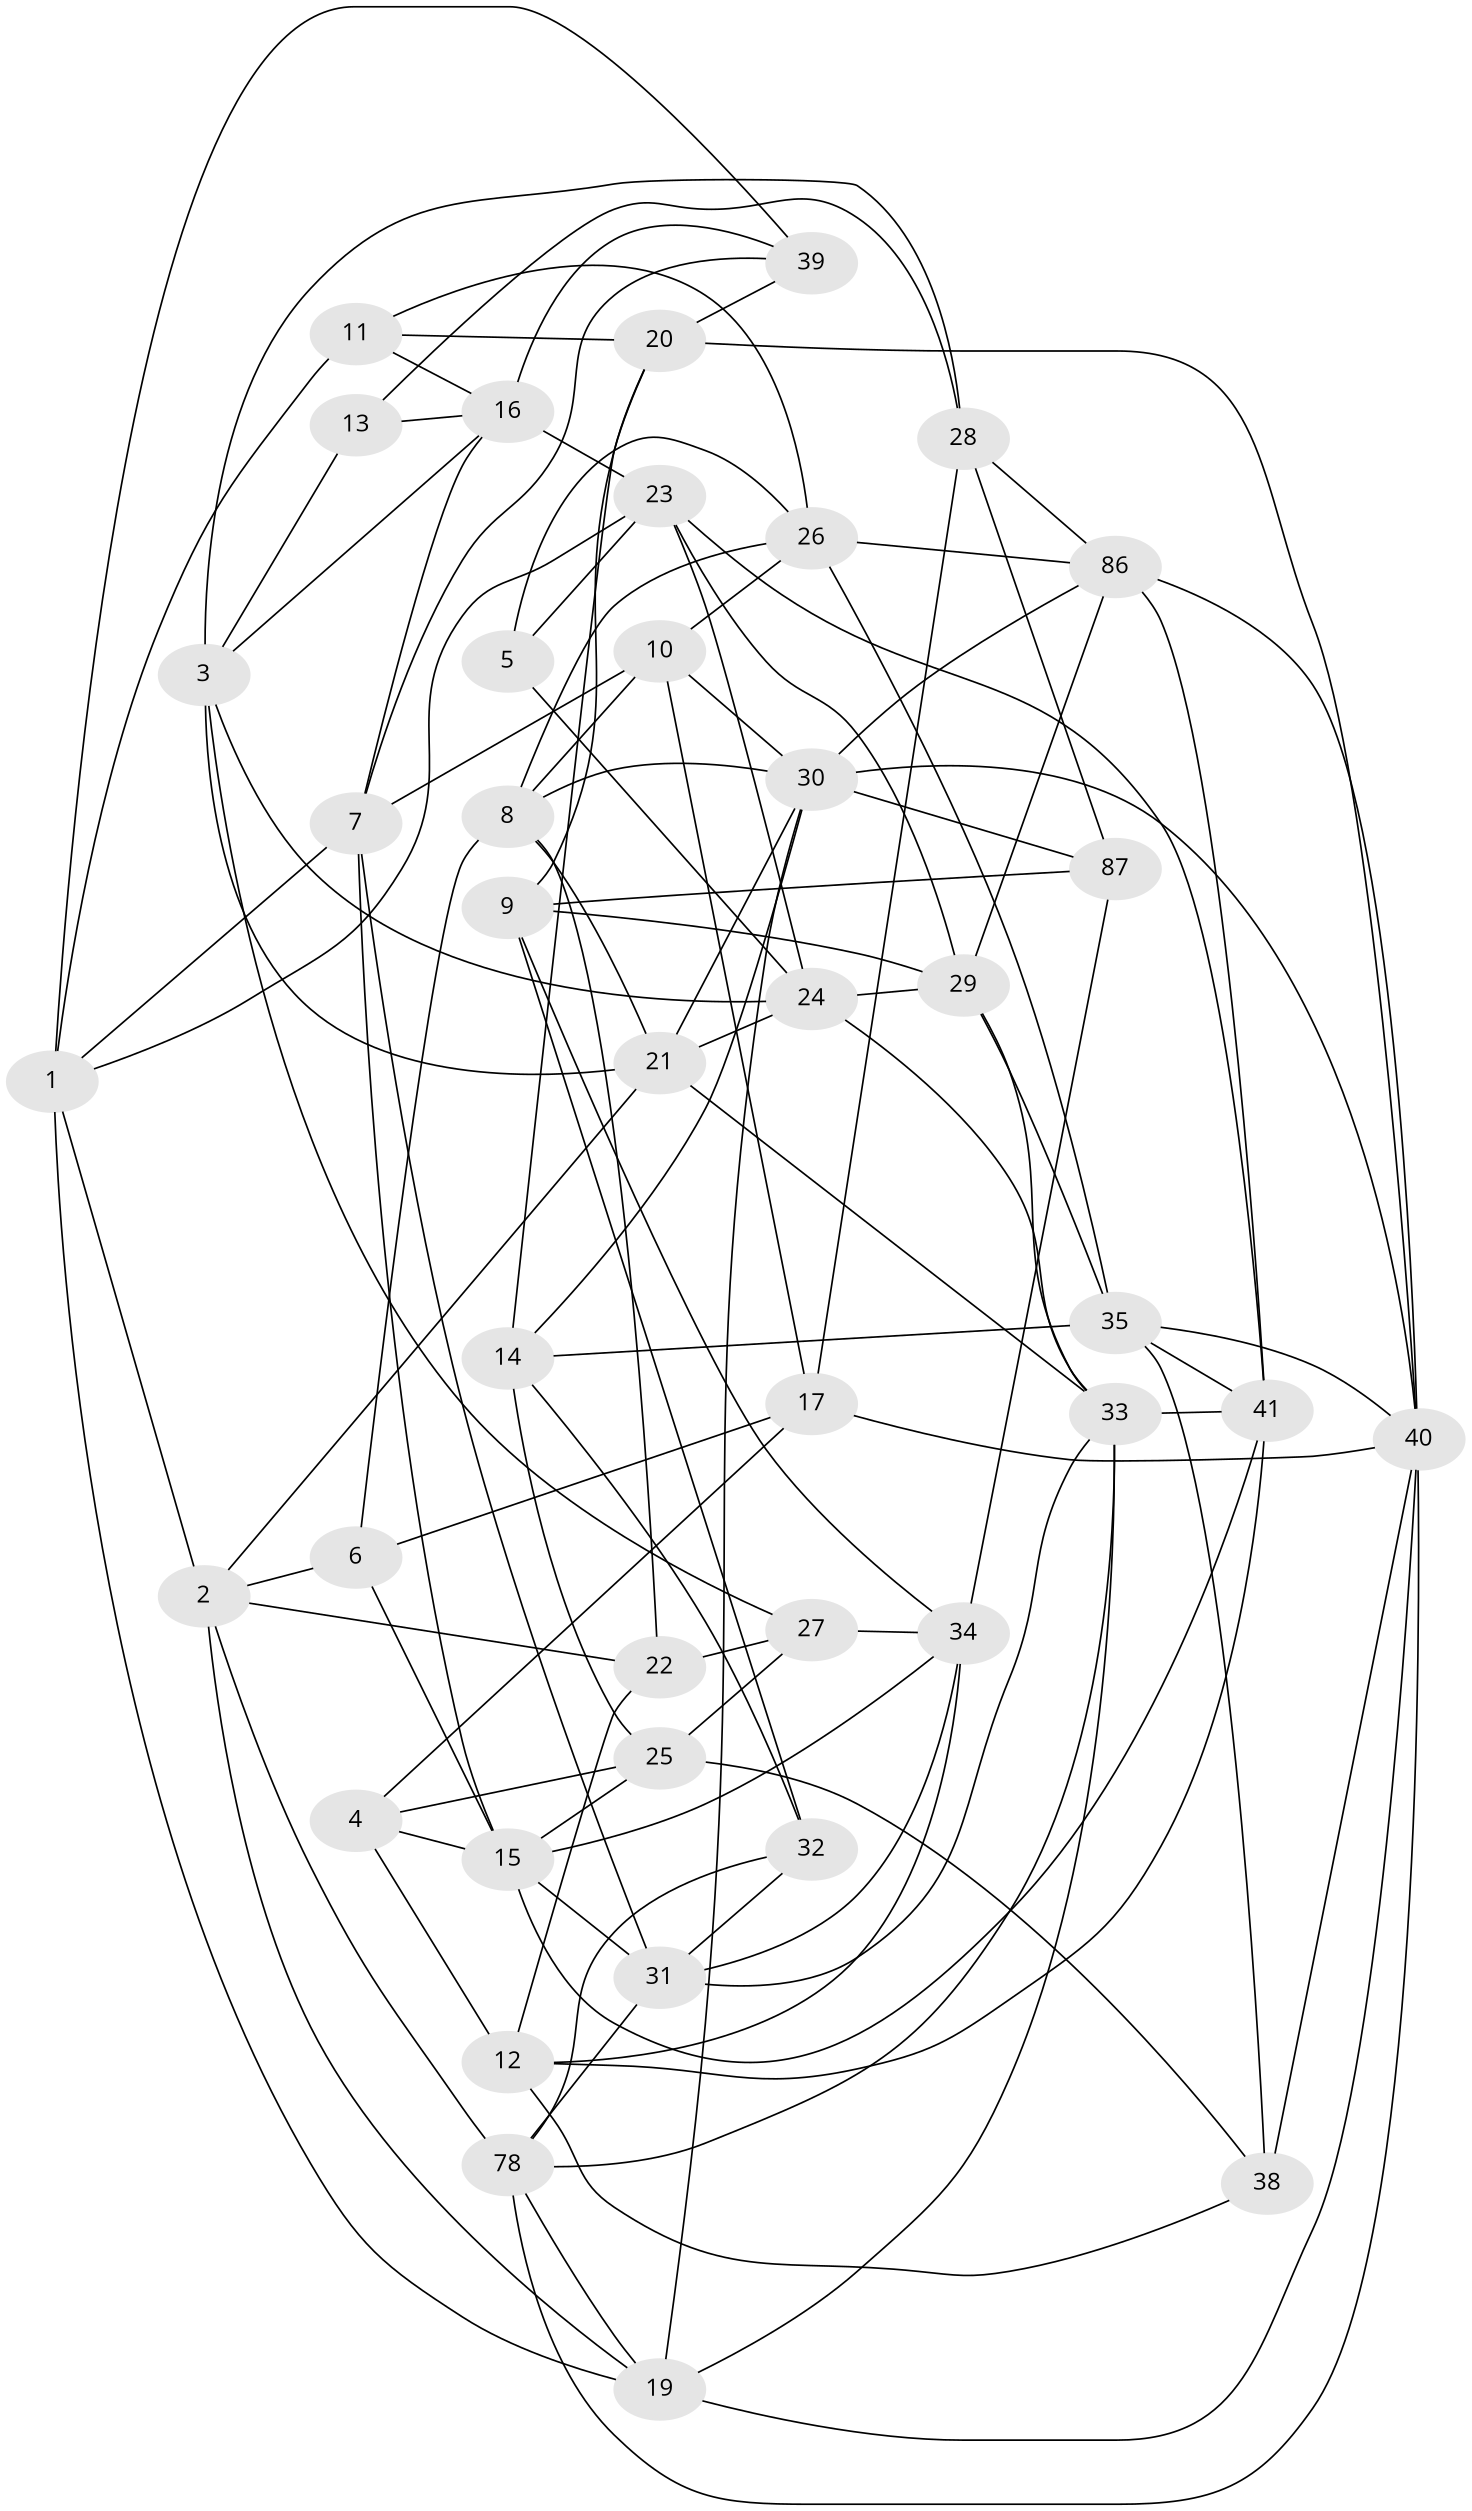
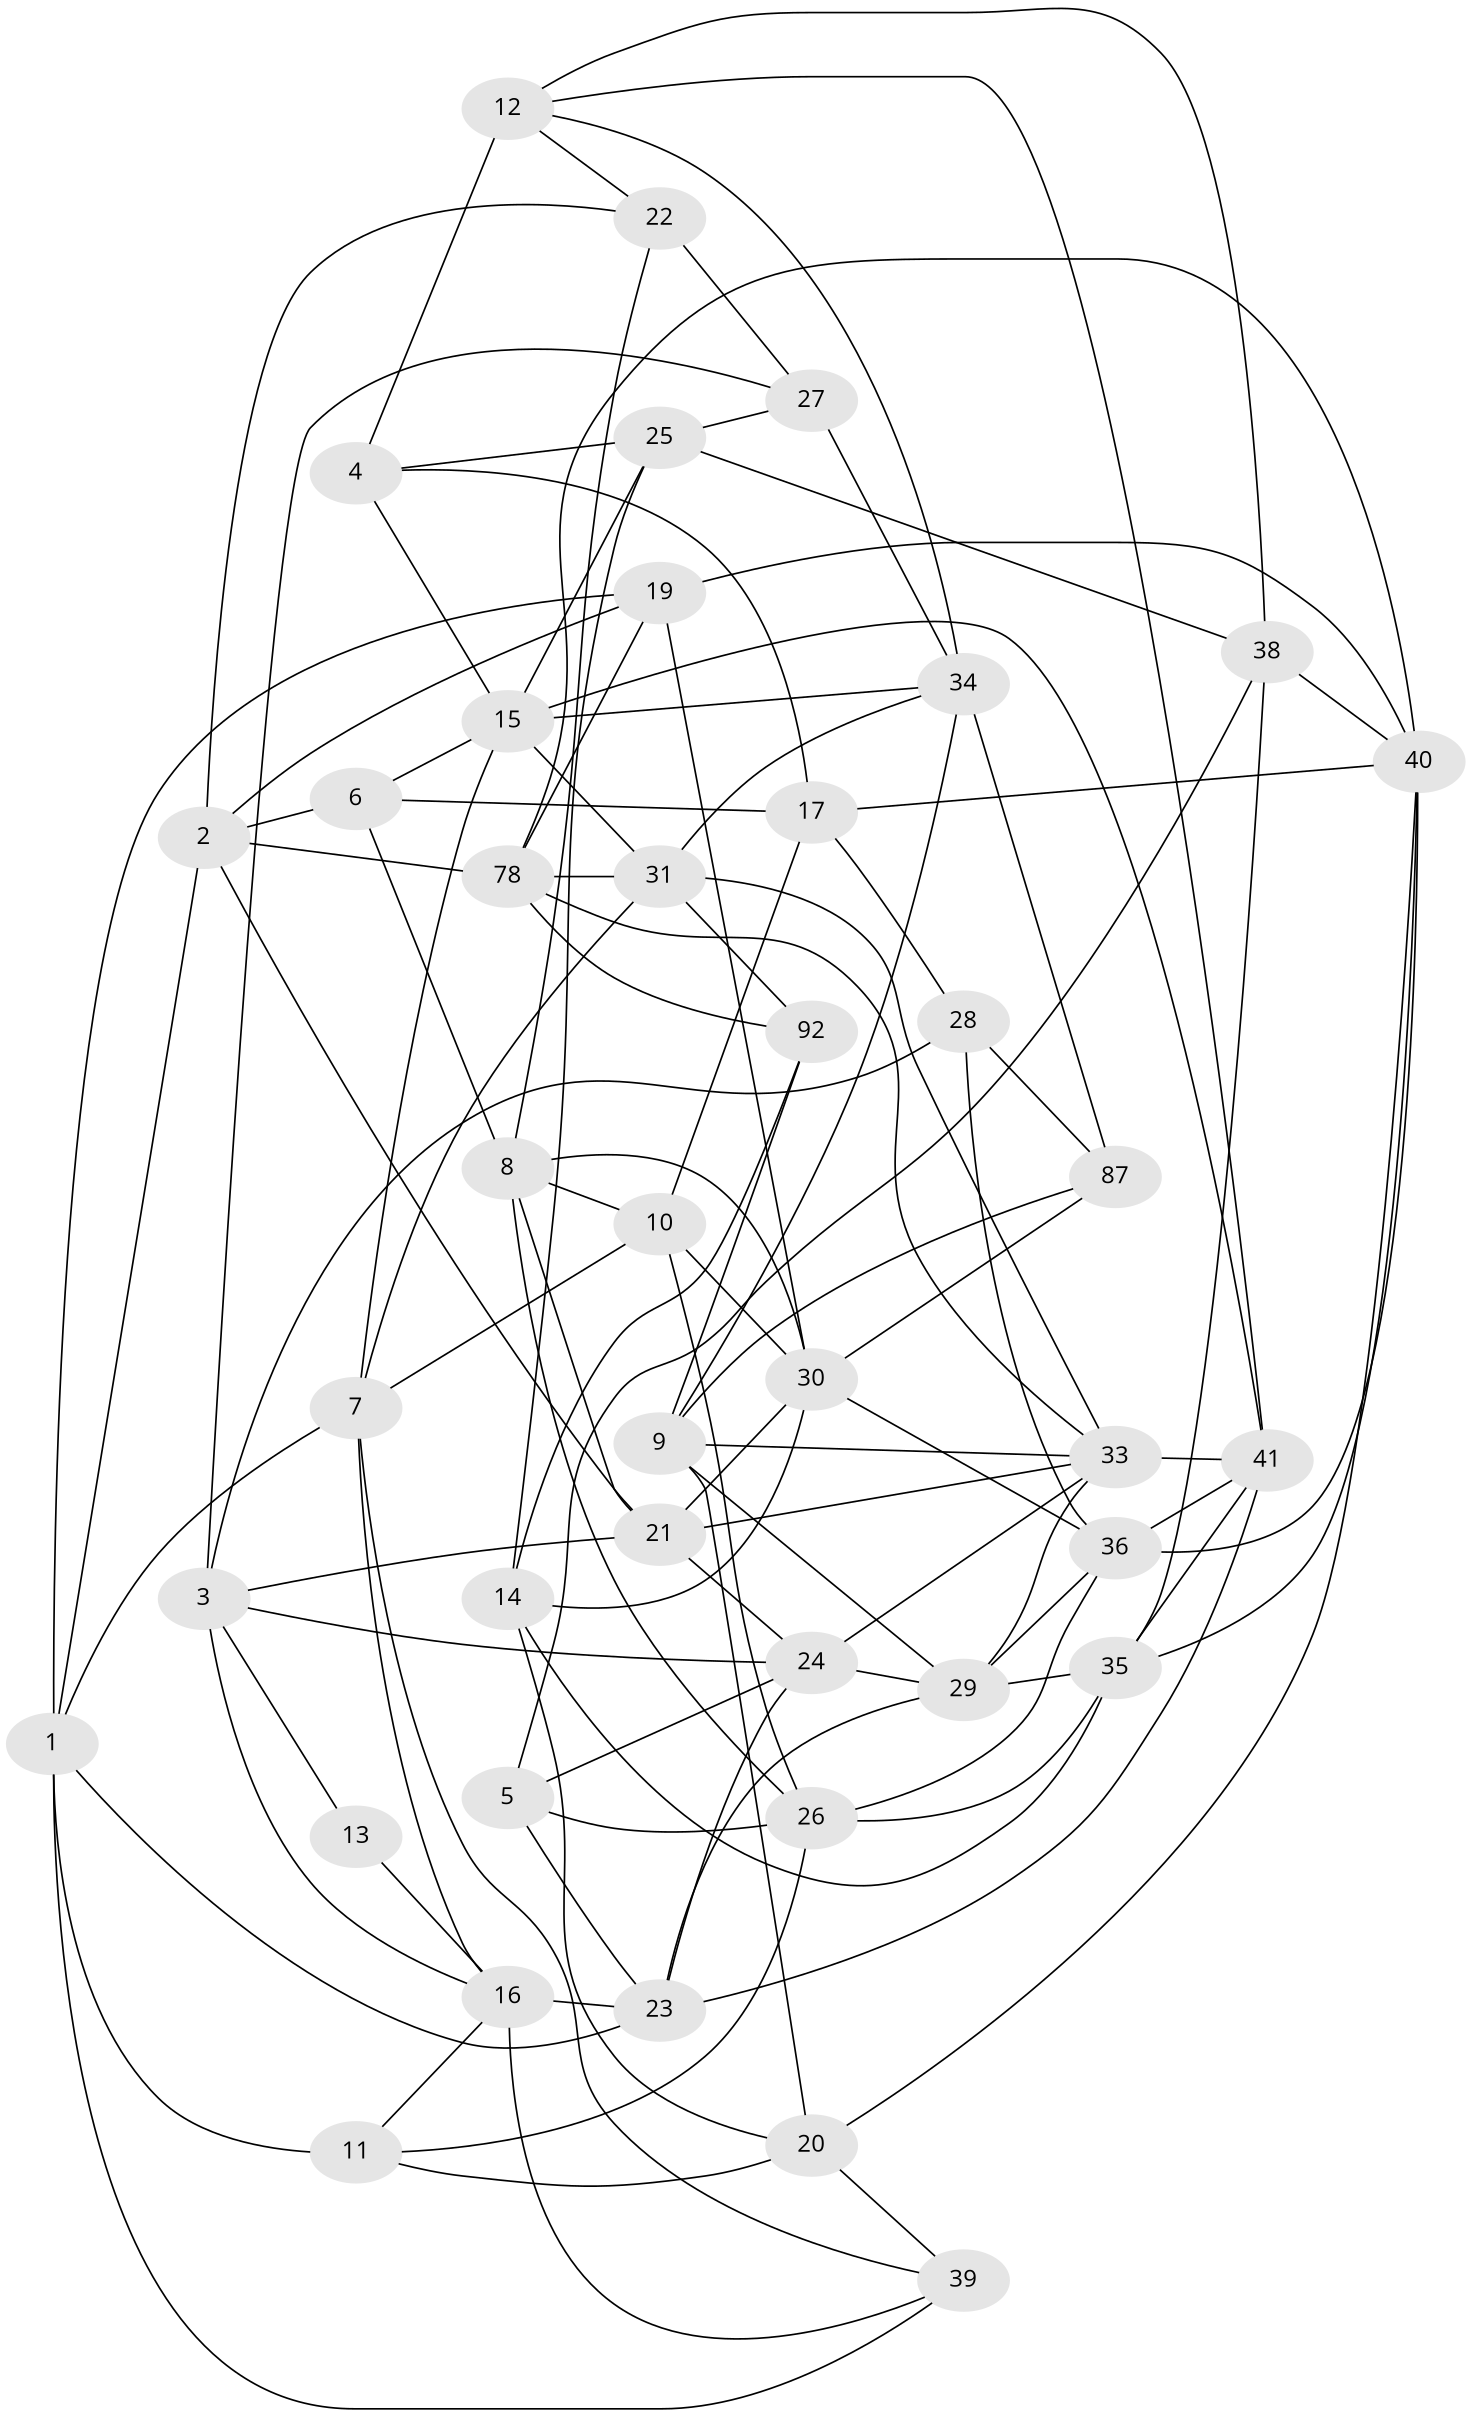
(697, 209) -> none
(1115, 567) -> (1115, 1548)
(1271, 950) -> none
none -> (843, 1216)
(812, 1850) -> (812, 1032)
(1036, 2006) -> (888, 1450)
